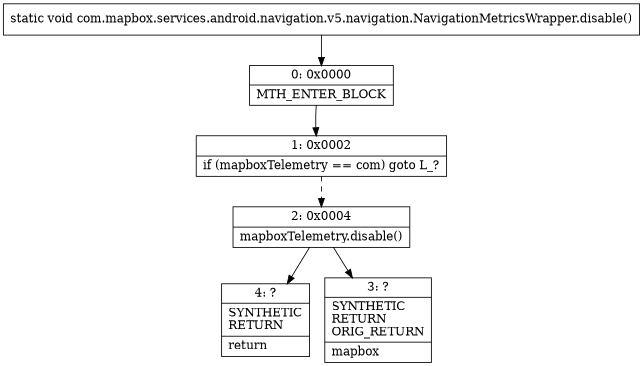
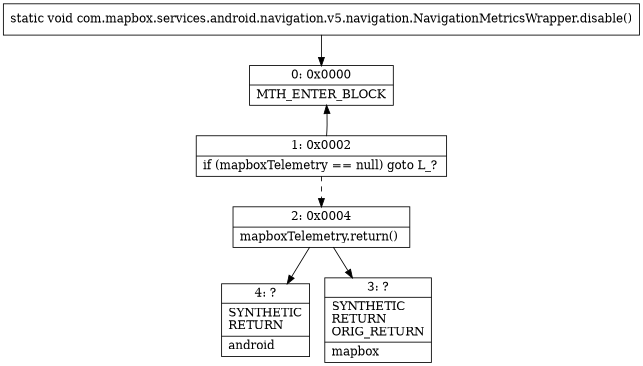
(316, 116) -> (327, 125)
(321, 166) -> (320, 166)
(321, 237) -> (319, 237)
(248, 346) -> (252, 346)
